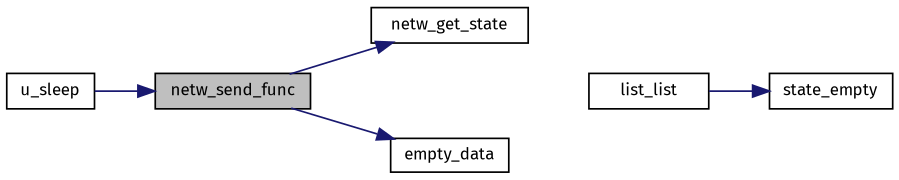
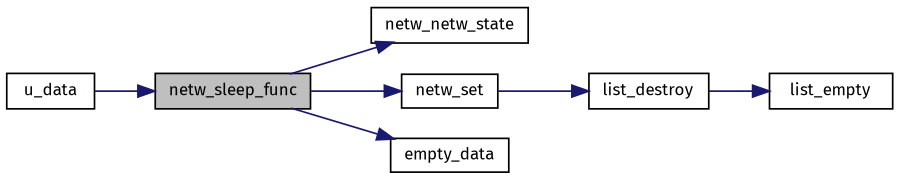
(450, 25) -> (450, 25)
(51, 91) -> (51, 91)
(233, 91) -> (233, 91)
none -> (450, 91)
(649, 91) -> (649, 91)
(831, 91) -> (831, 91)
